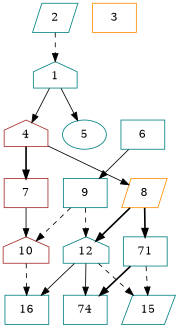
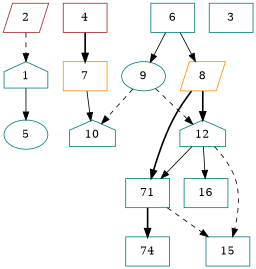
(55, 18) -> (26, 18)
(114, 18) -> (231, 18)
(43, 102) -> none
(26, 135) -> (85, 18)
(85, 164) -> (186, 44)
(26, 193) -> (85, 76)
(85, 193) -> (144, 76)
(26, 251) -> (92, 135)
(26, 275) -> none
(86, 275) -> (179, 160)
(149, 310) -> (228, 251)
